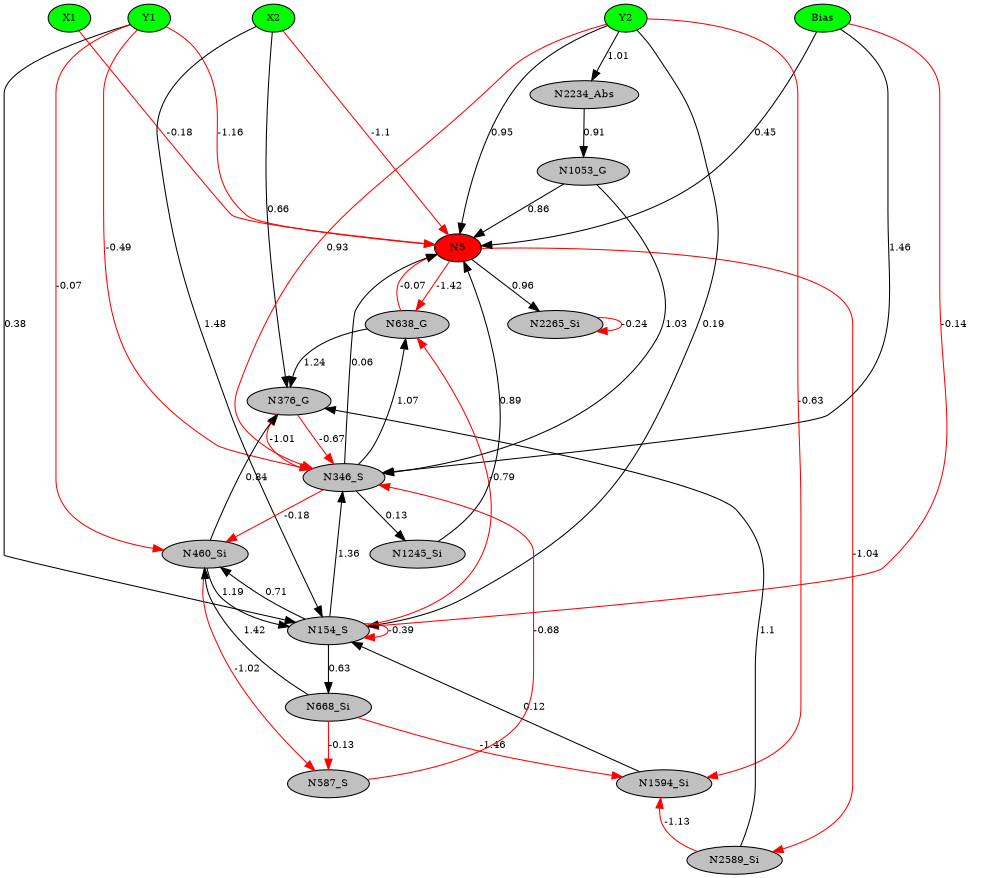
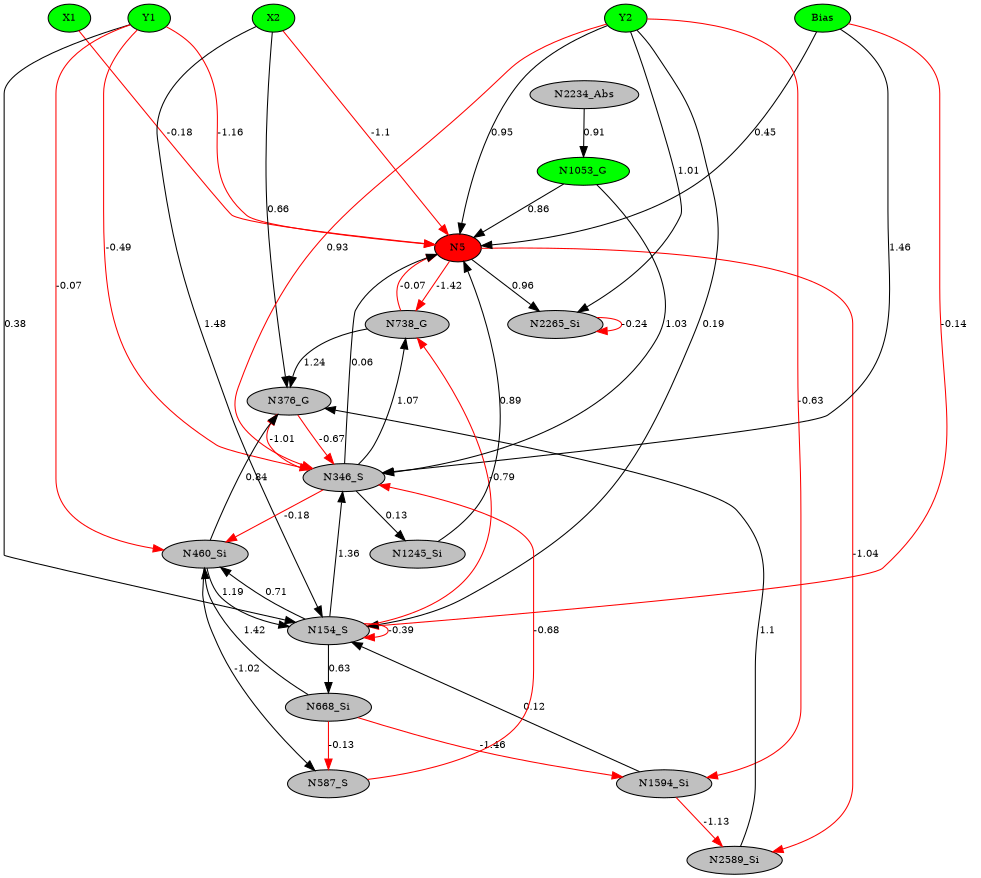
(608, 51) -> (678, 187)
(583, 171) -> (583, 171)
(407, 324) -> (407, 324)
(234, 676) -> (234, 676)
(671, 836) -> (696, 818)
